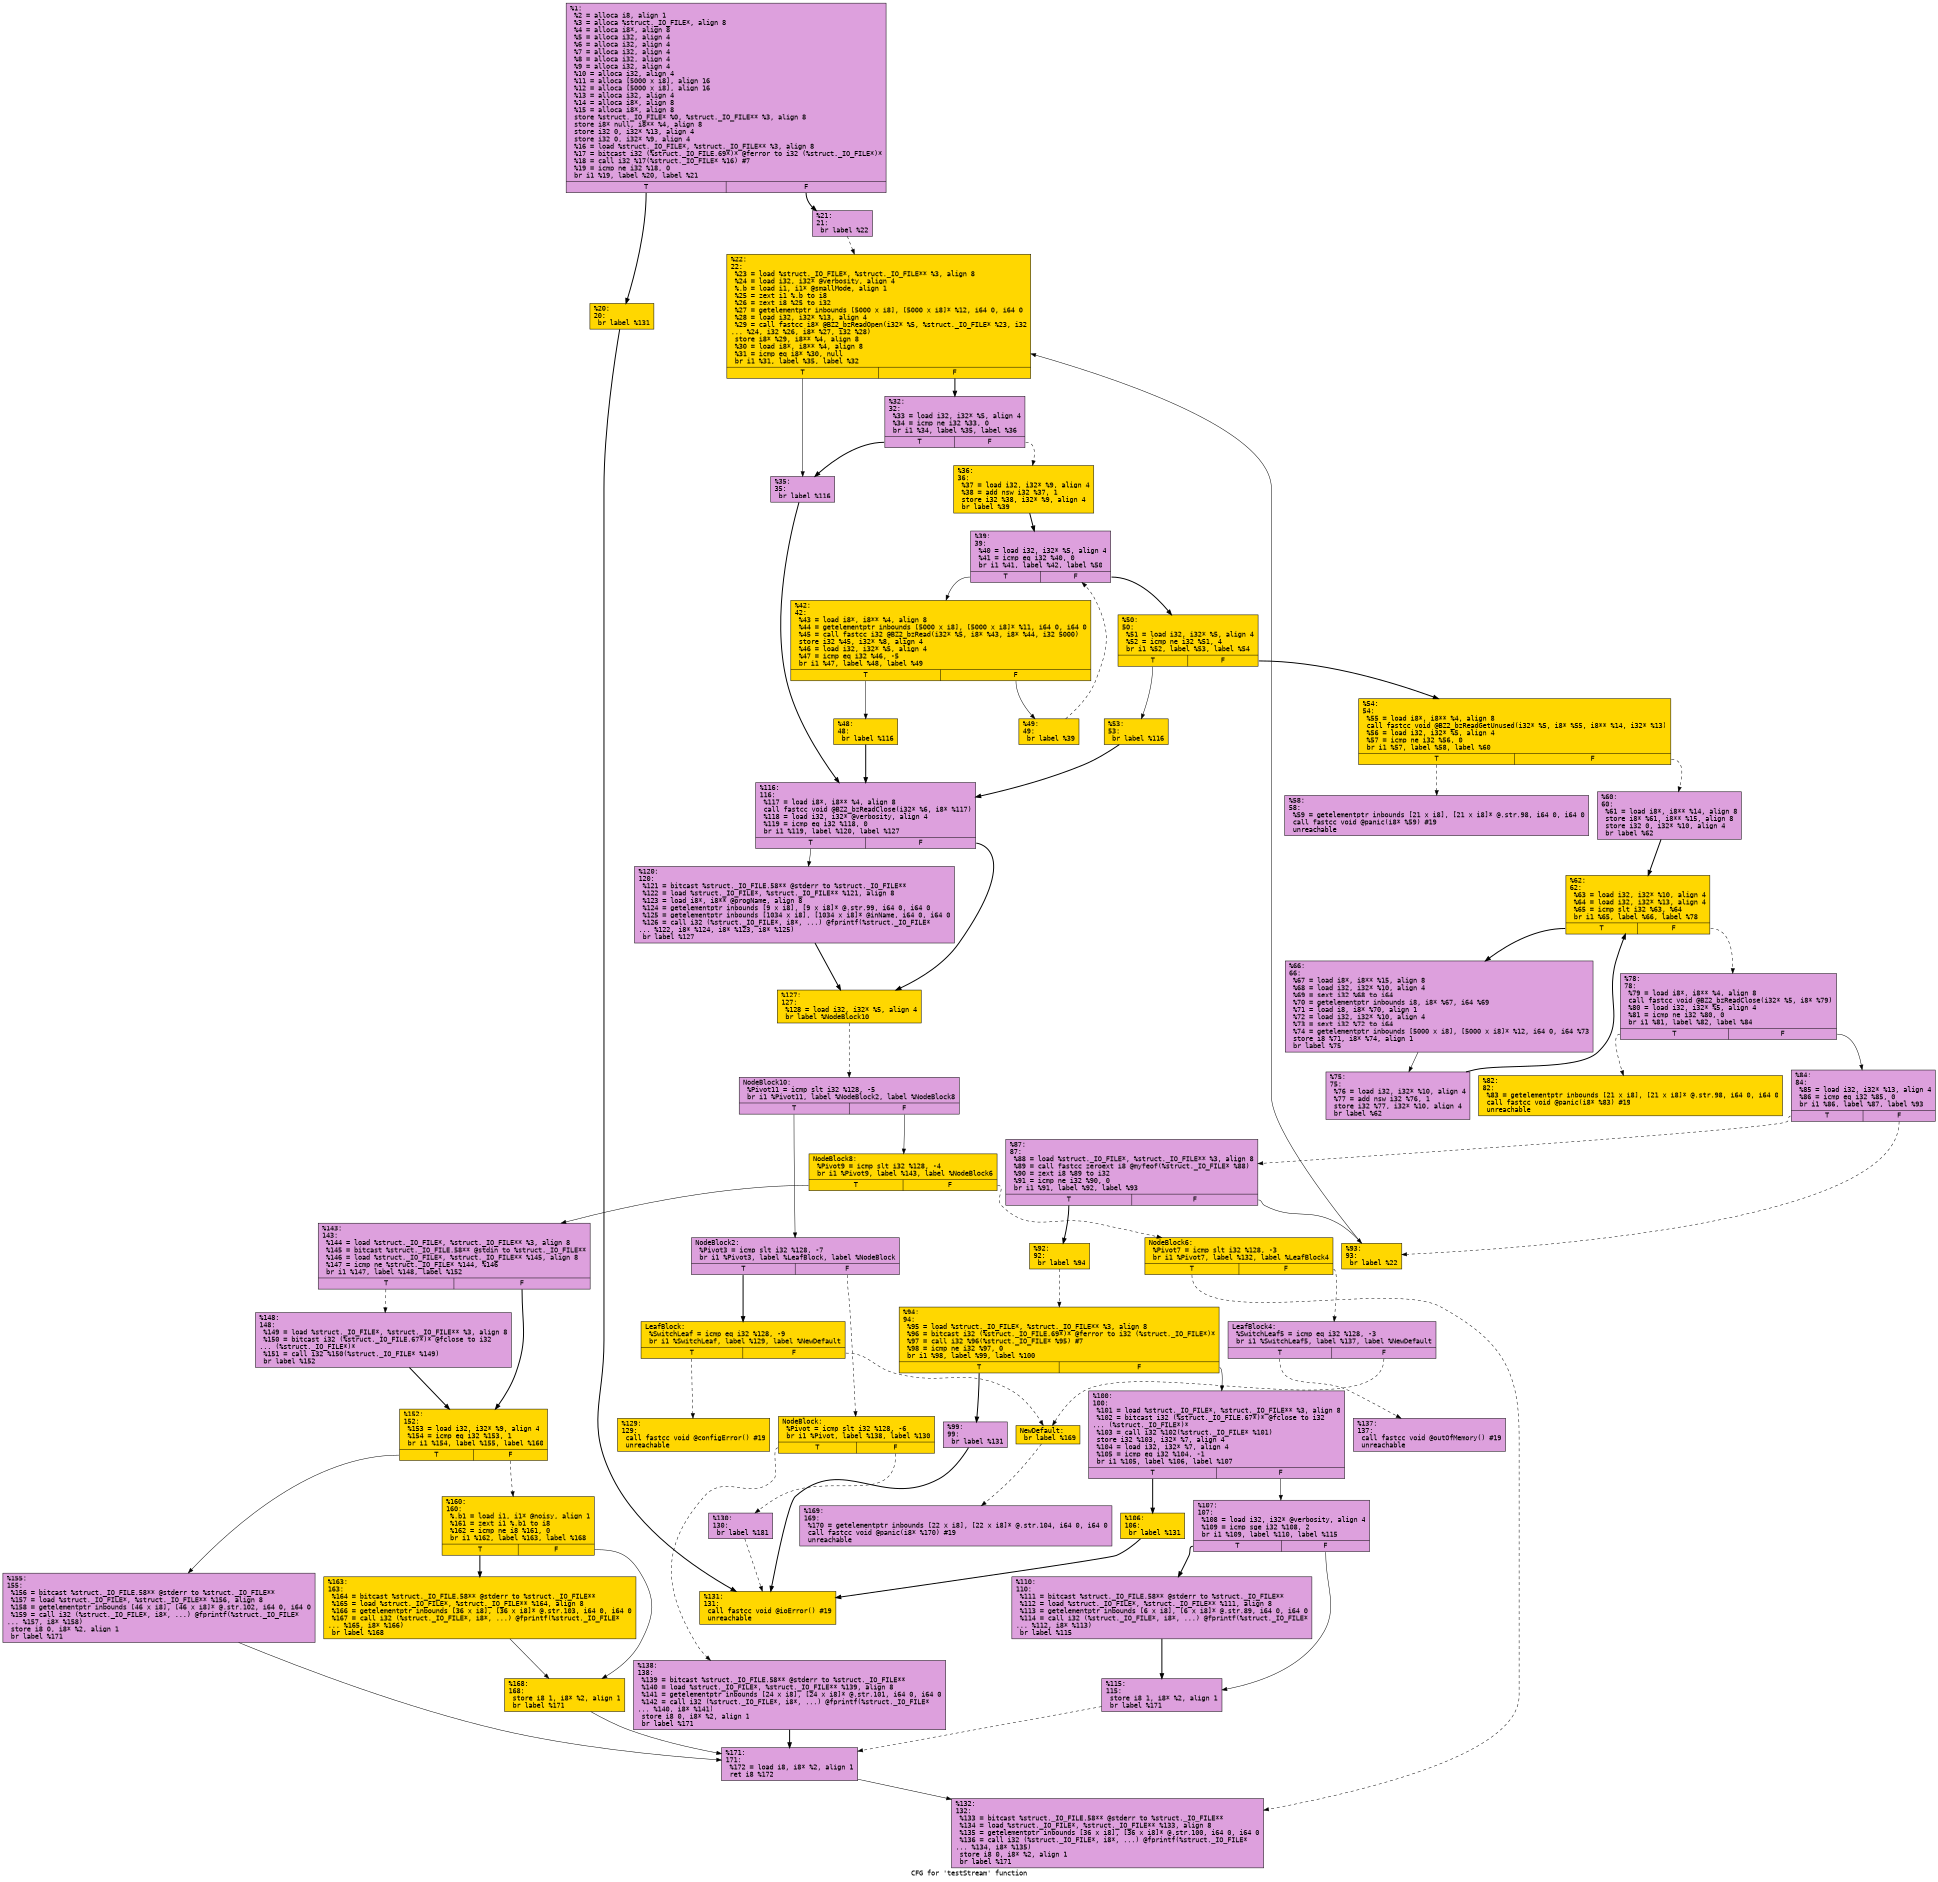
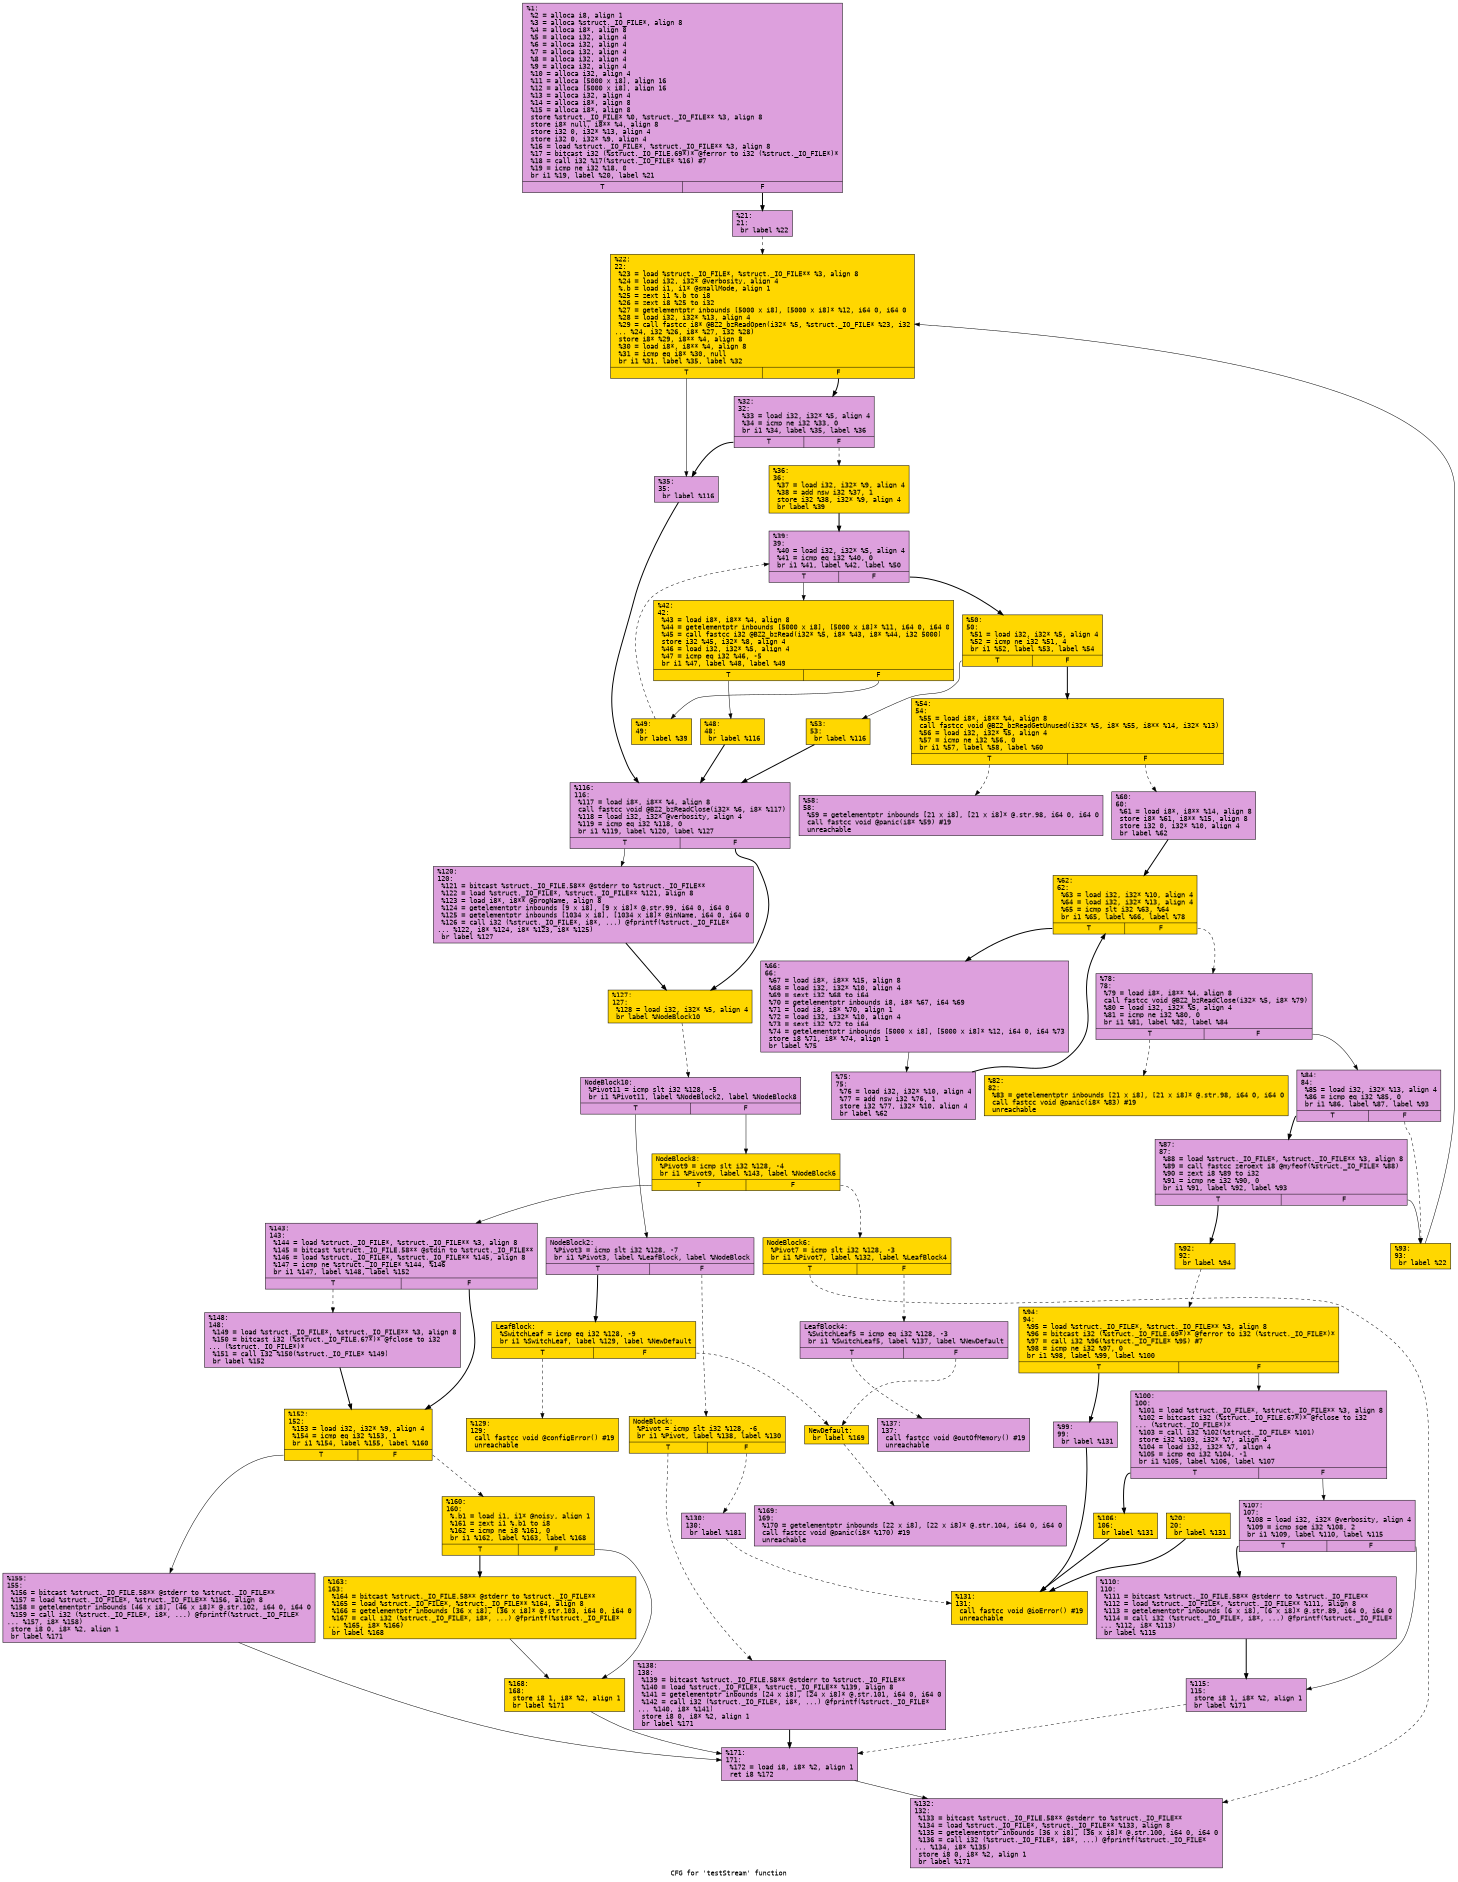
(640, 246) -> none
(1529, 1145) -> (1292, 1125)
